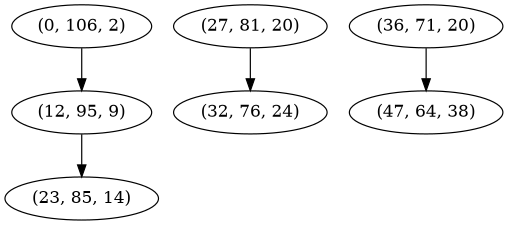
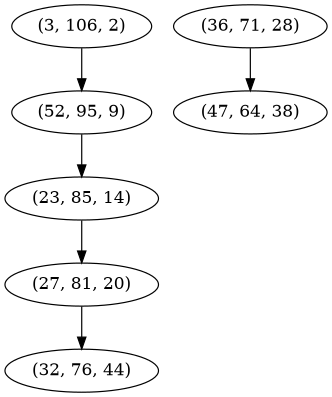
(82, 26) -> (82, 26)
(426, 26) -> (250, 26)
(82, 112) -> (82, 112)
(250, 112) -> (82, 371)
none -> (82, 236)
